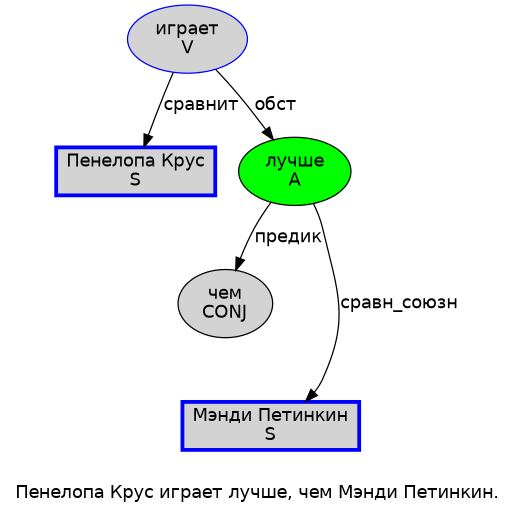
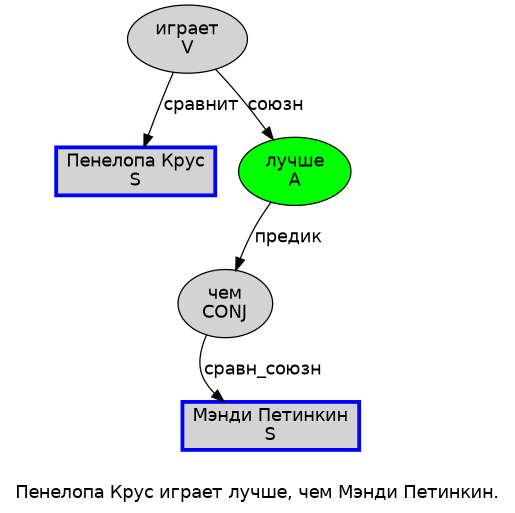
(187, 39) -> (187, 39)
(276, 105) -> (276, 105)
(338, 299) -> (200, 366)
